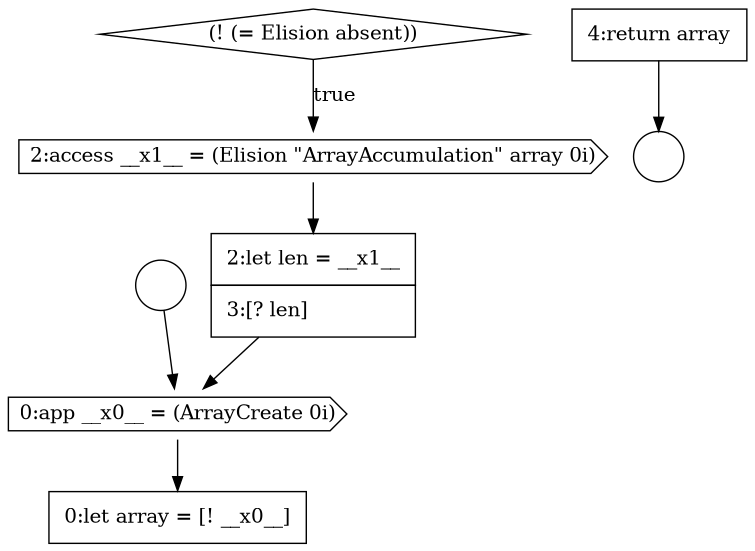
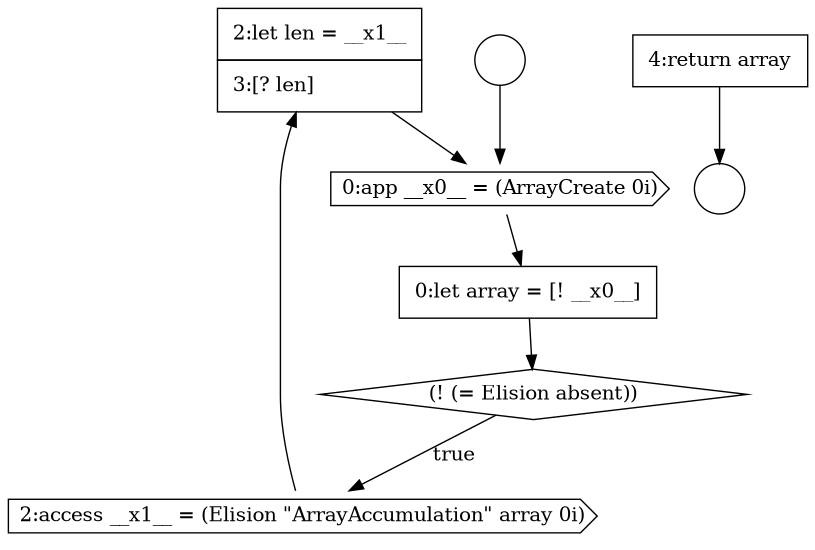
none -> (530, 336)
